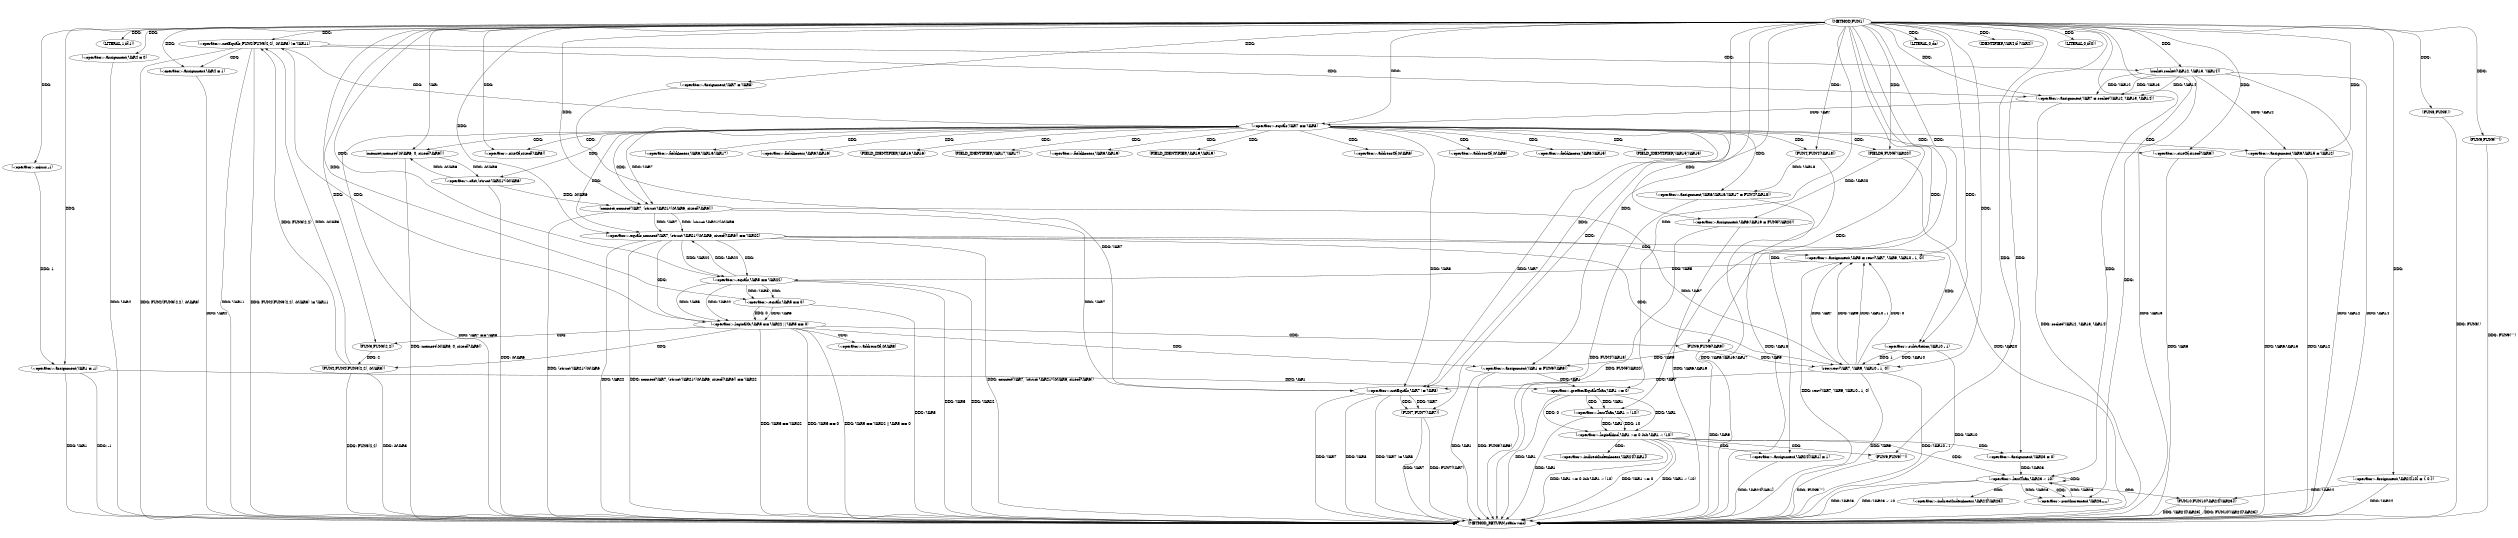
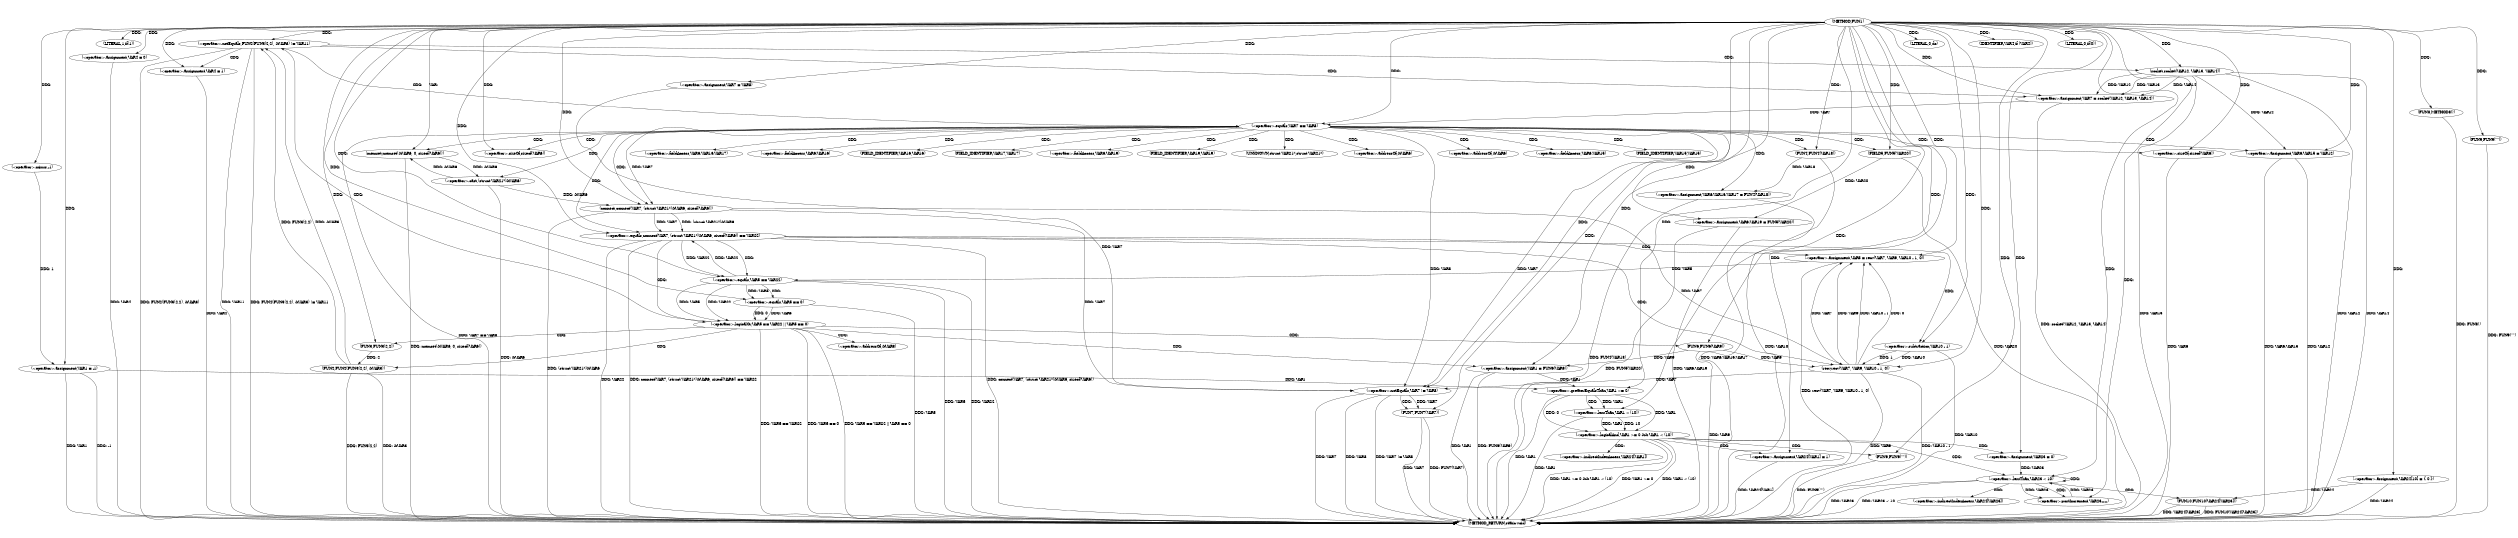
(2436, 113) -> (2436, 113)
none -> (1285, 154)
